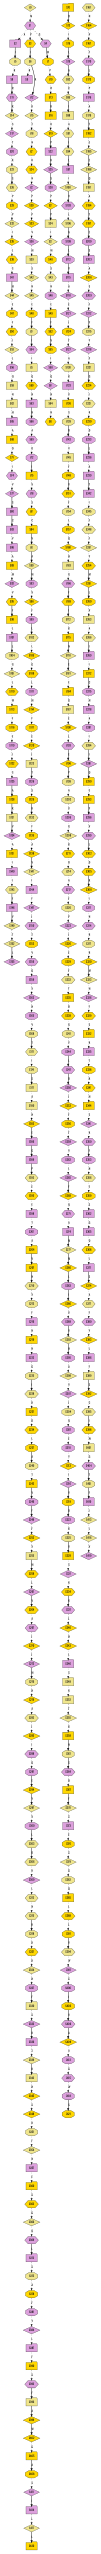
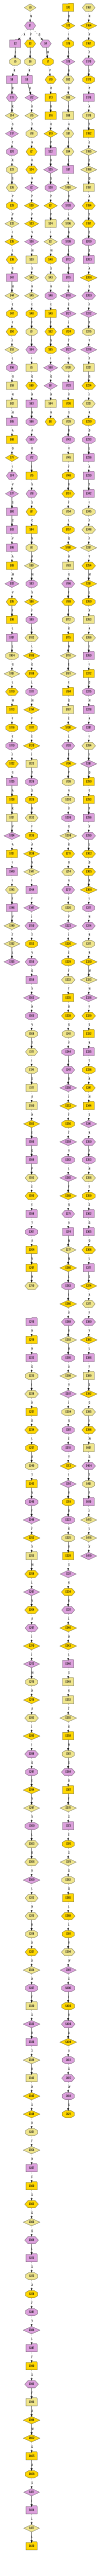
(35, 79) -> (29, 88)
(32, 1304) -> none
